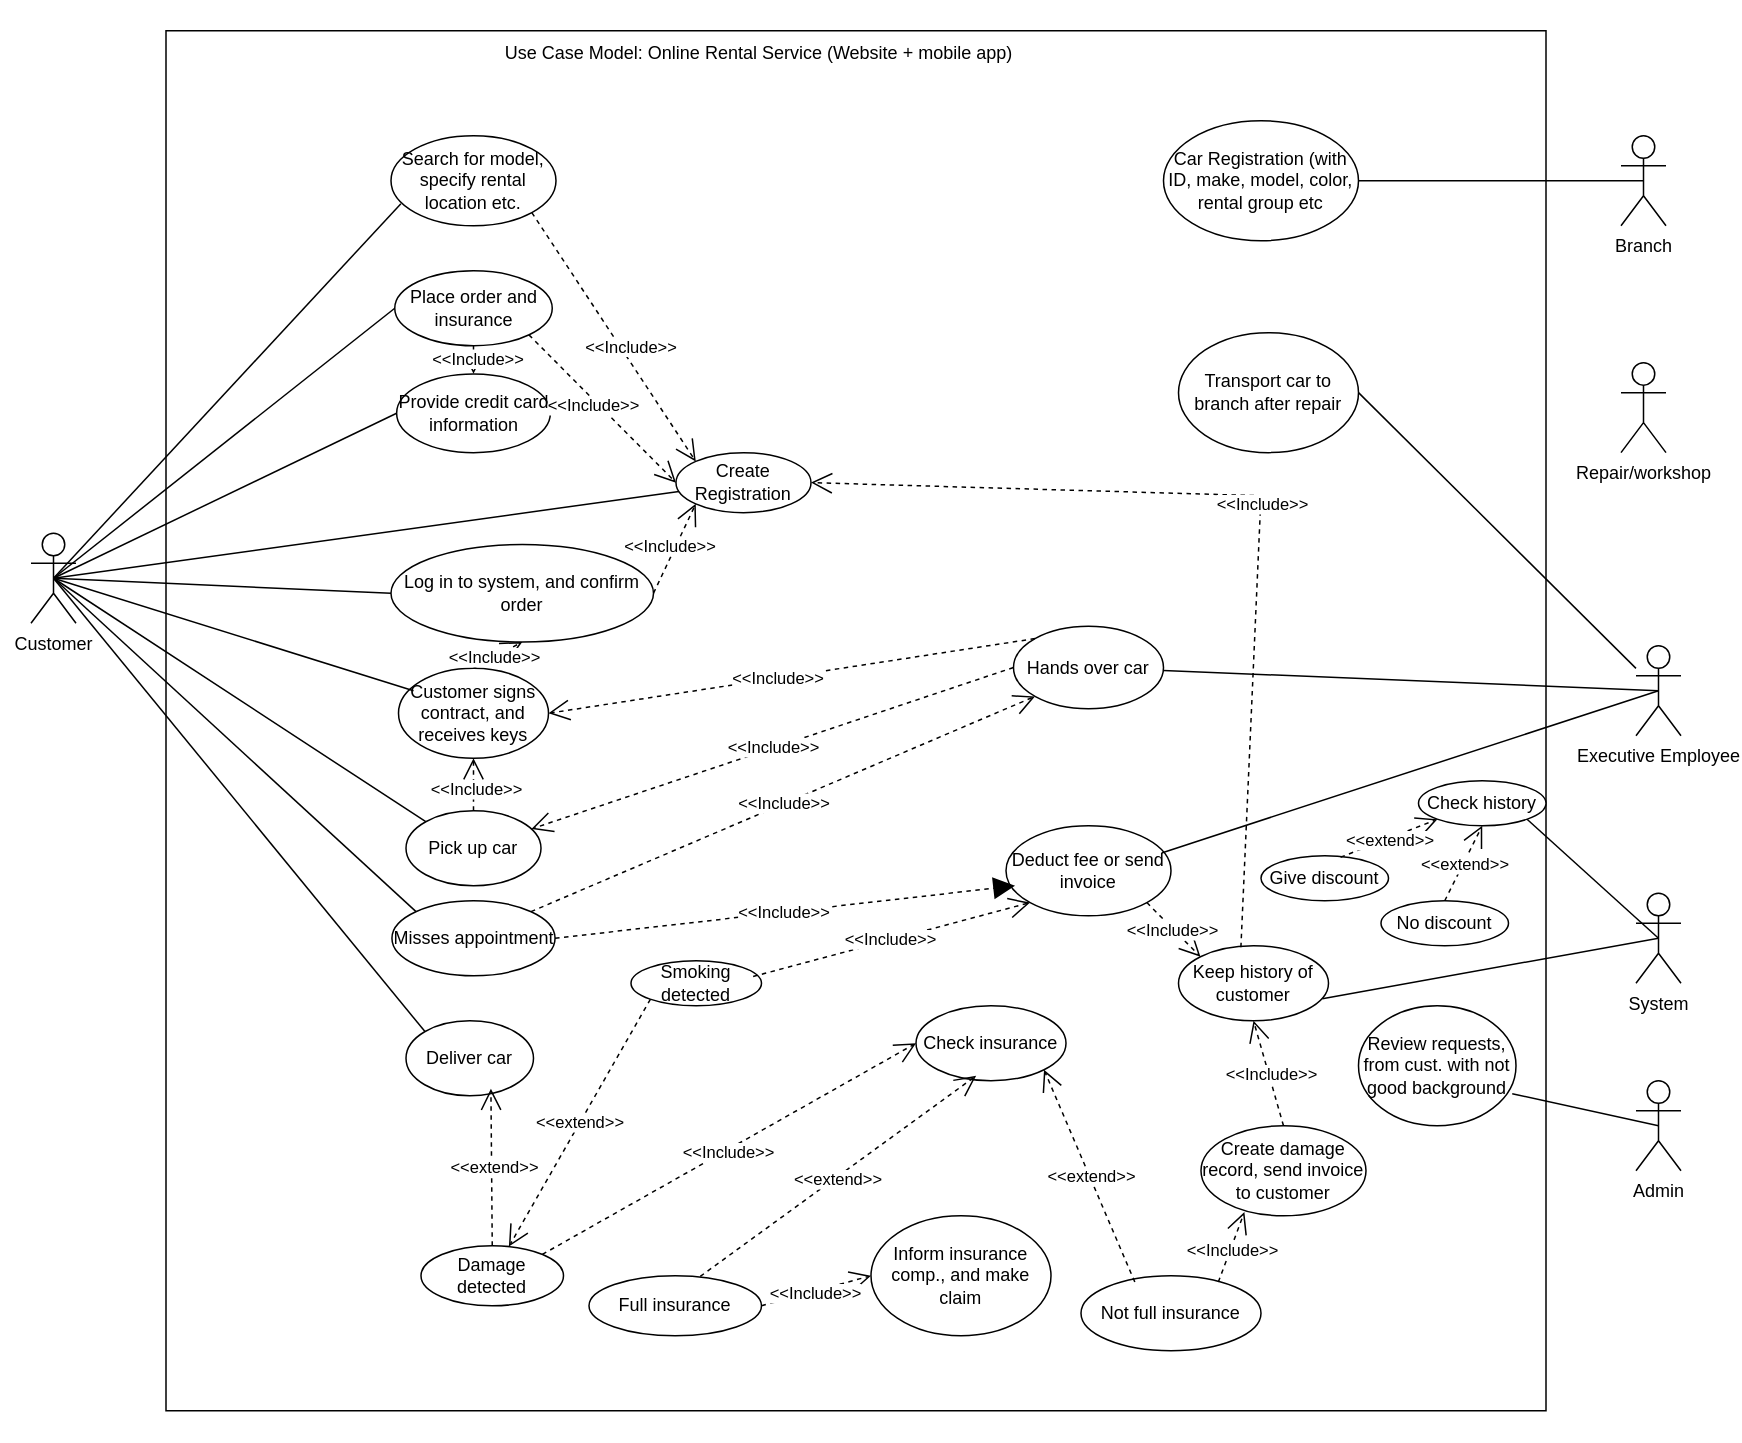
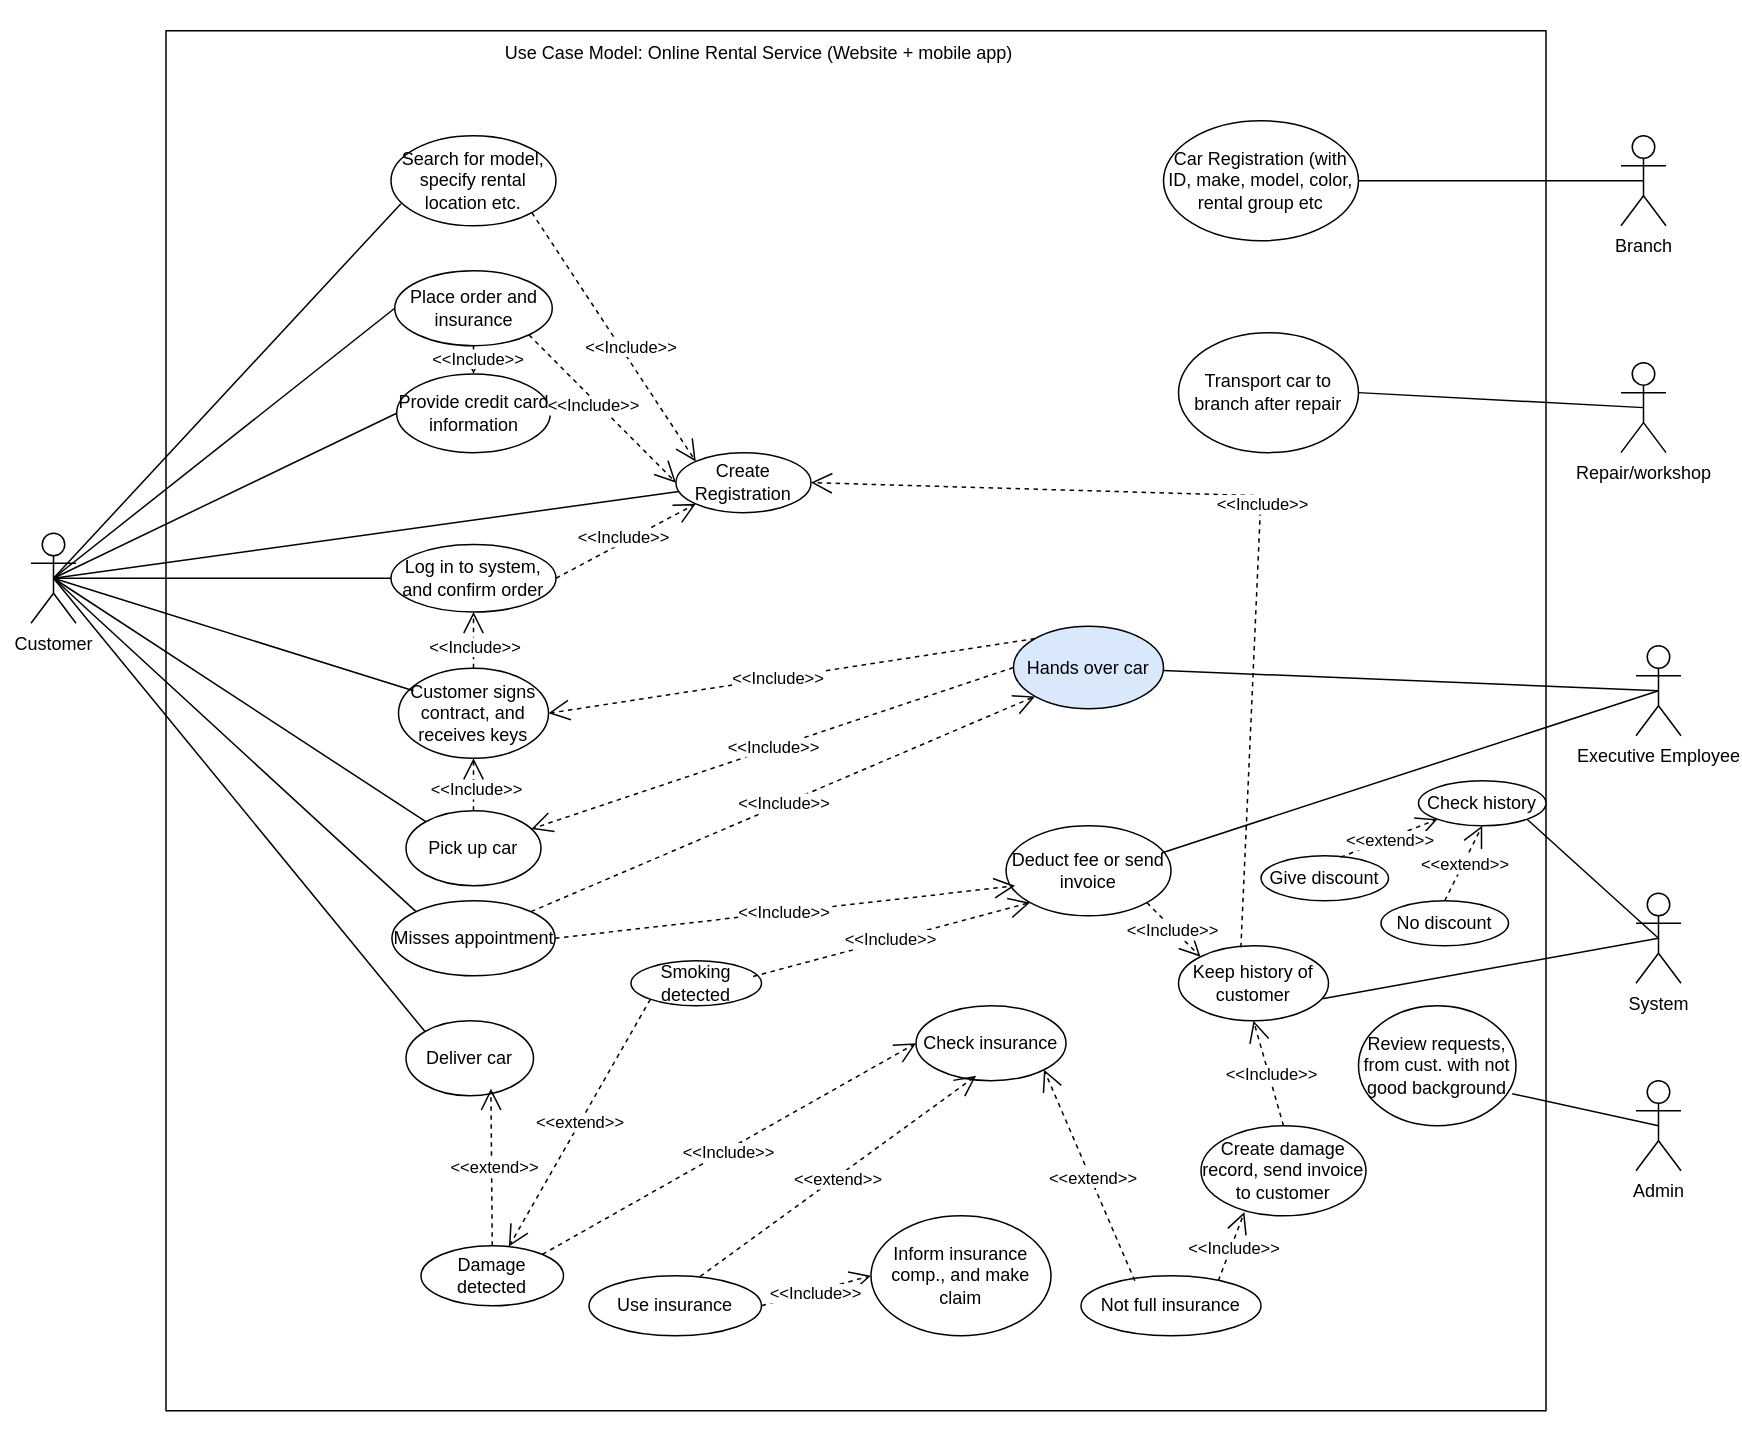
(1497, 530) -> (1499, 400)
(522, 593) -> (473, 578)
(1088, 668) -> (1088, 668)
(992, 888) -> (1001, 887)
(675, 1306) -> (675, 1306)
(1171, 1313) -> (1171, 1306)
